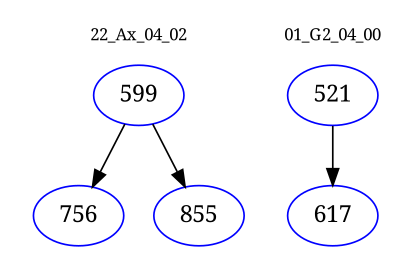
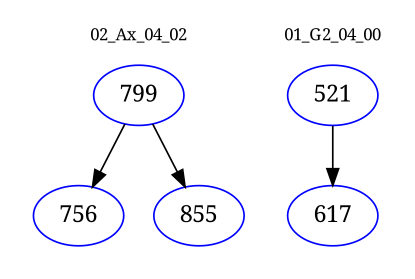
(139, 36) -> (139, 36)
(139, 95) -> (139, 95)
